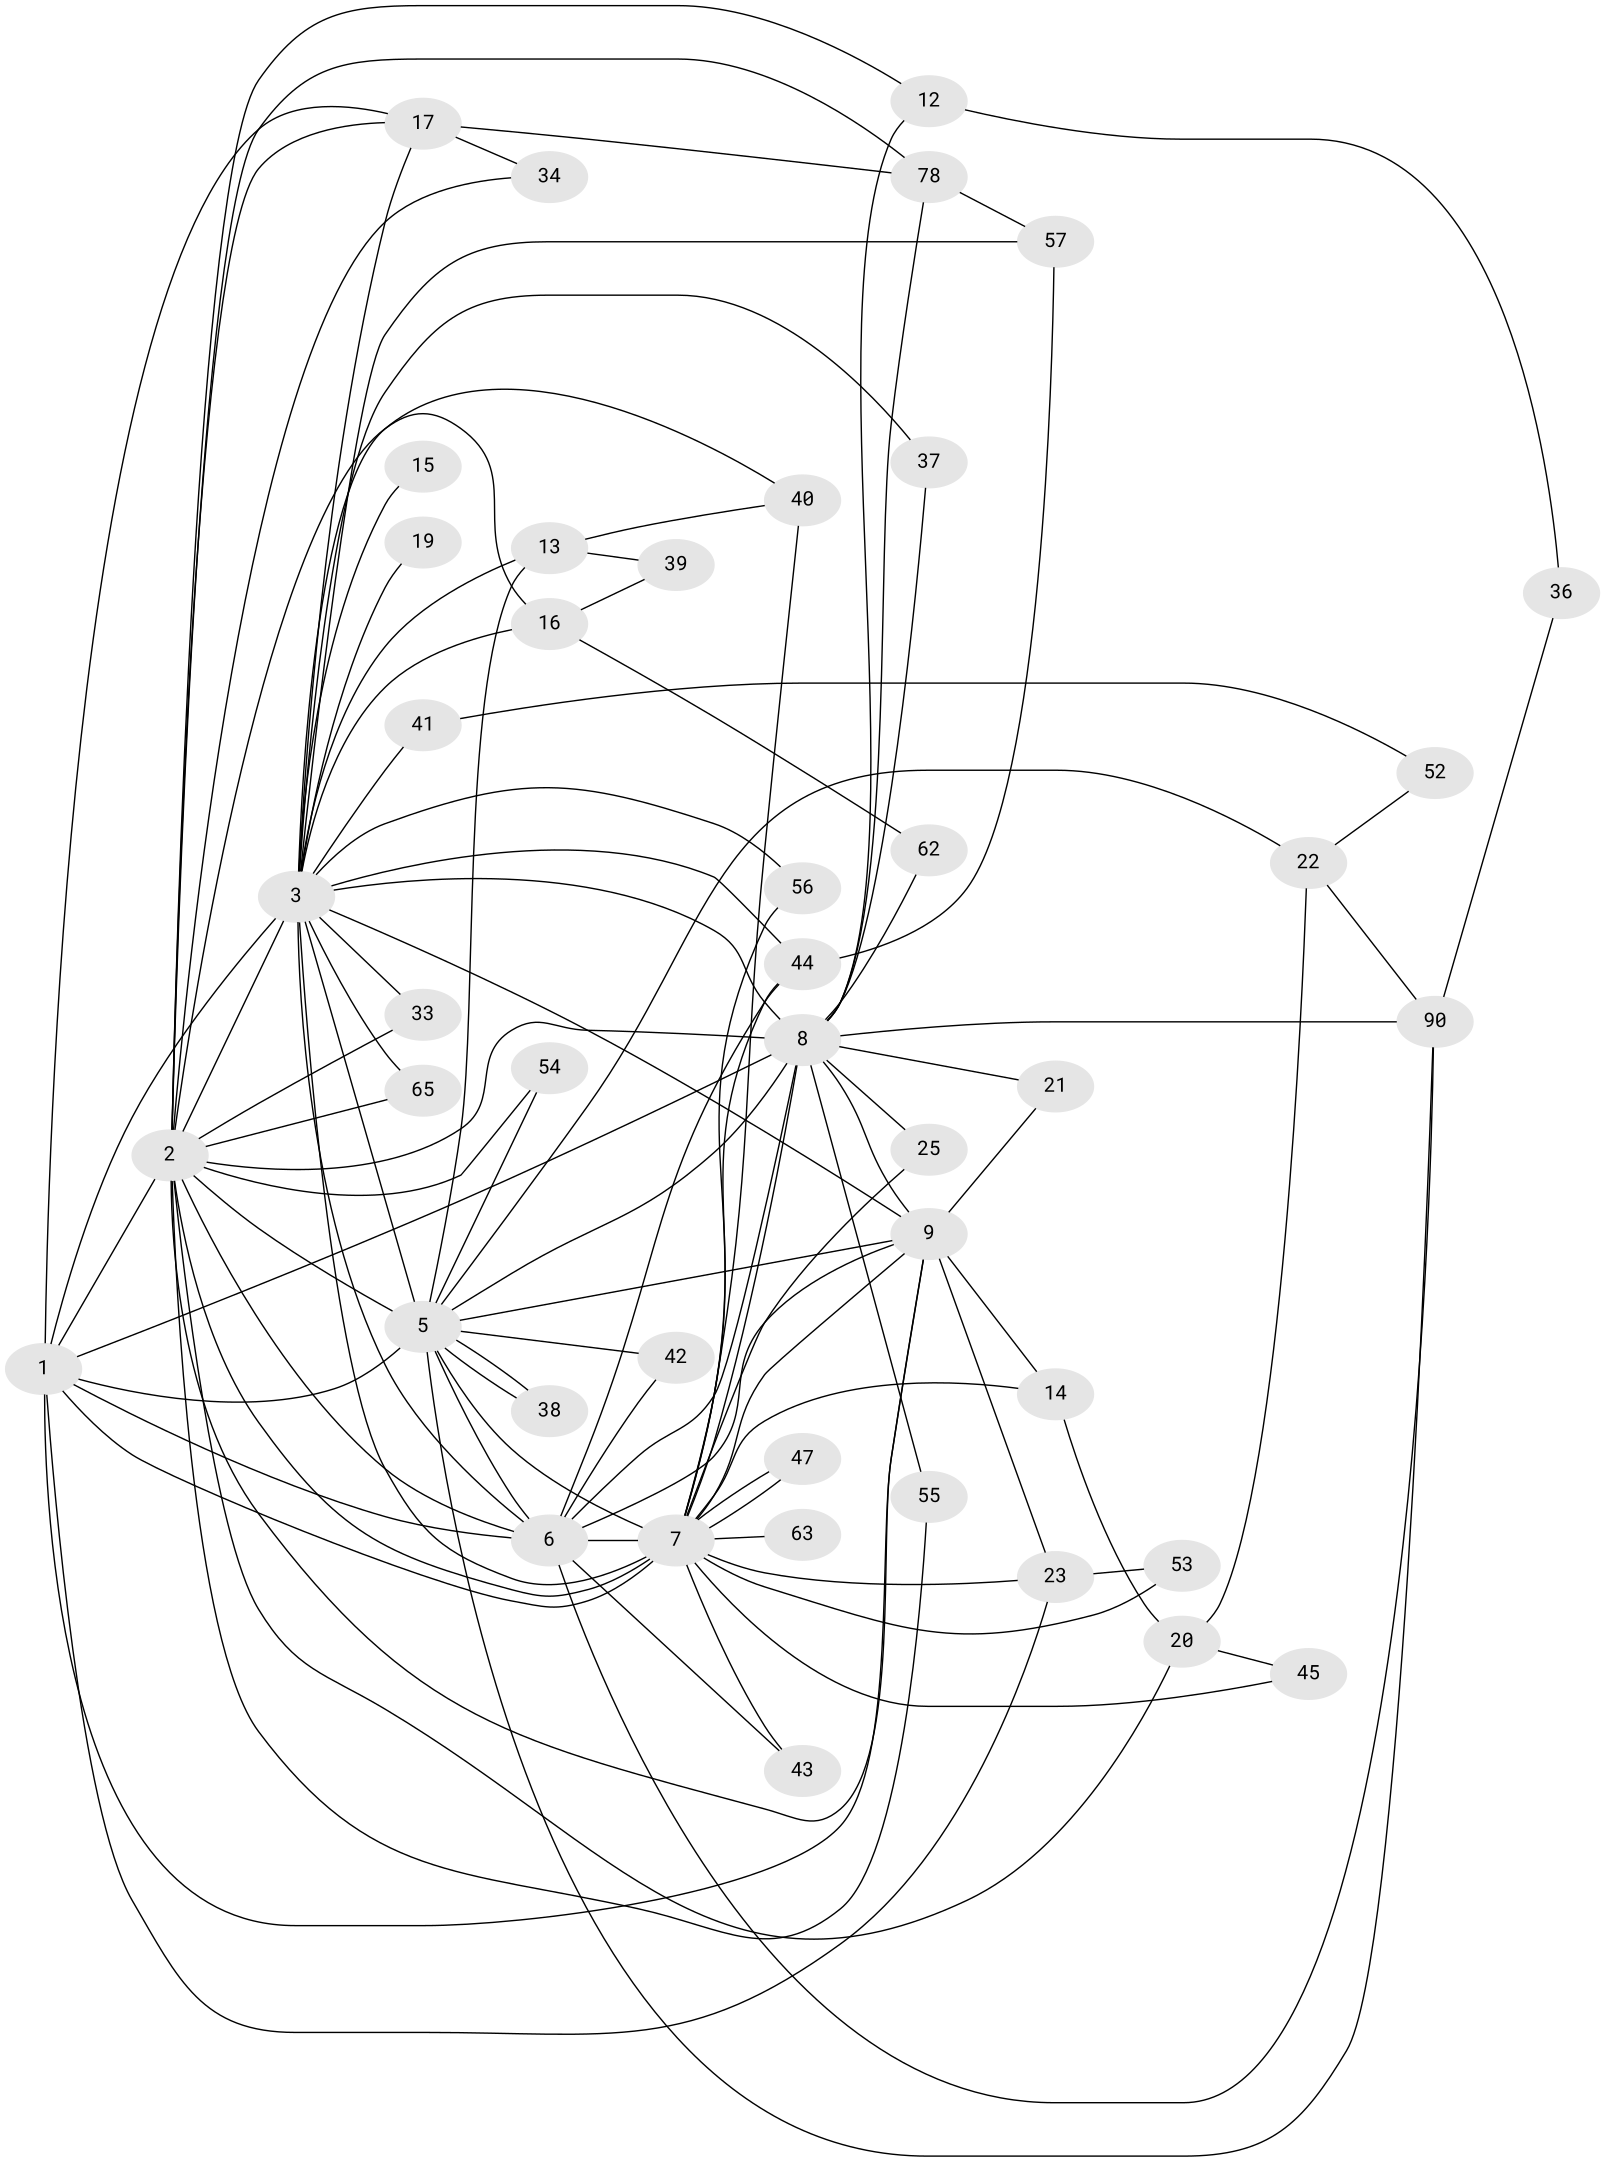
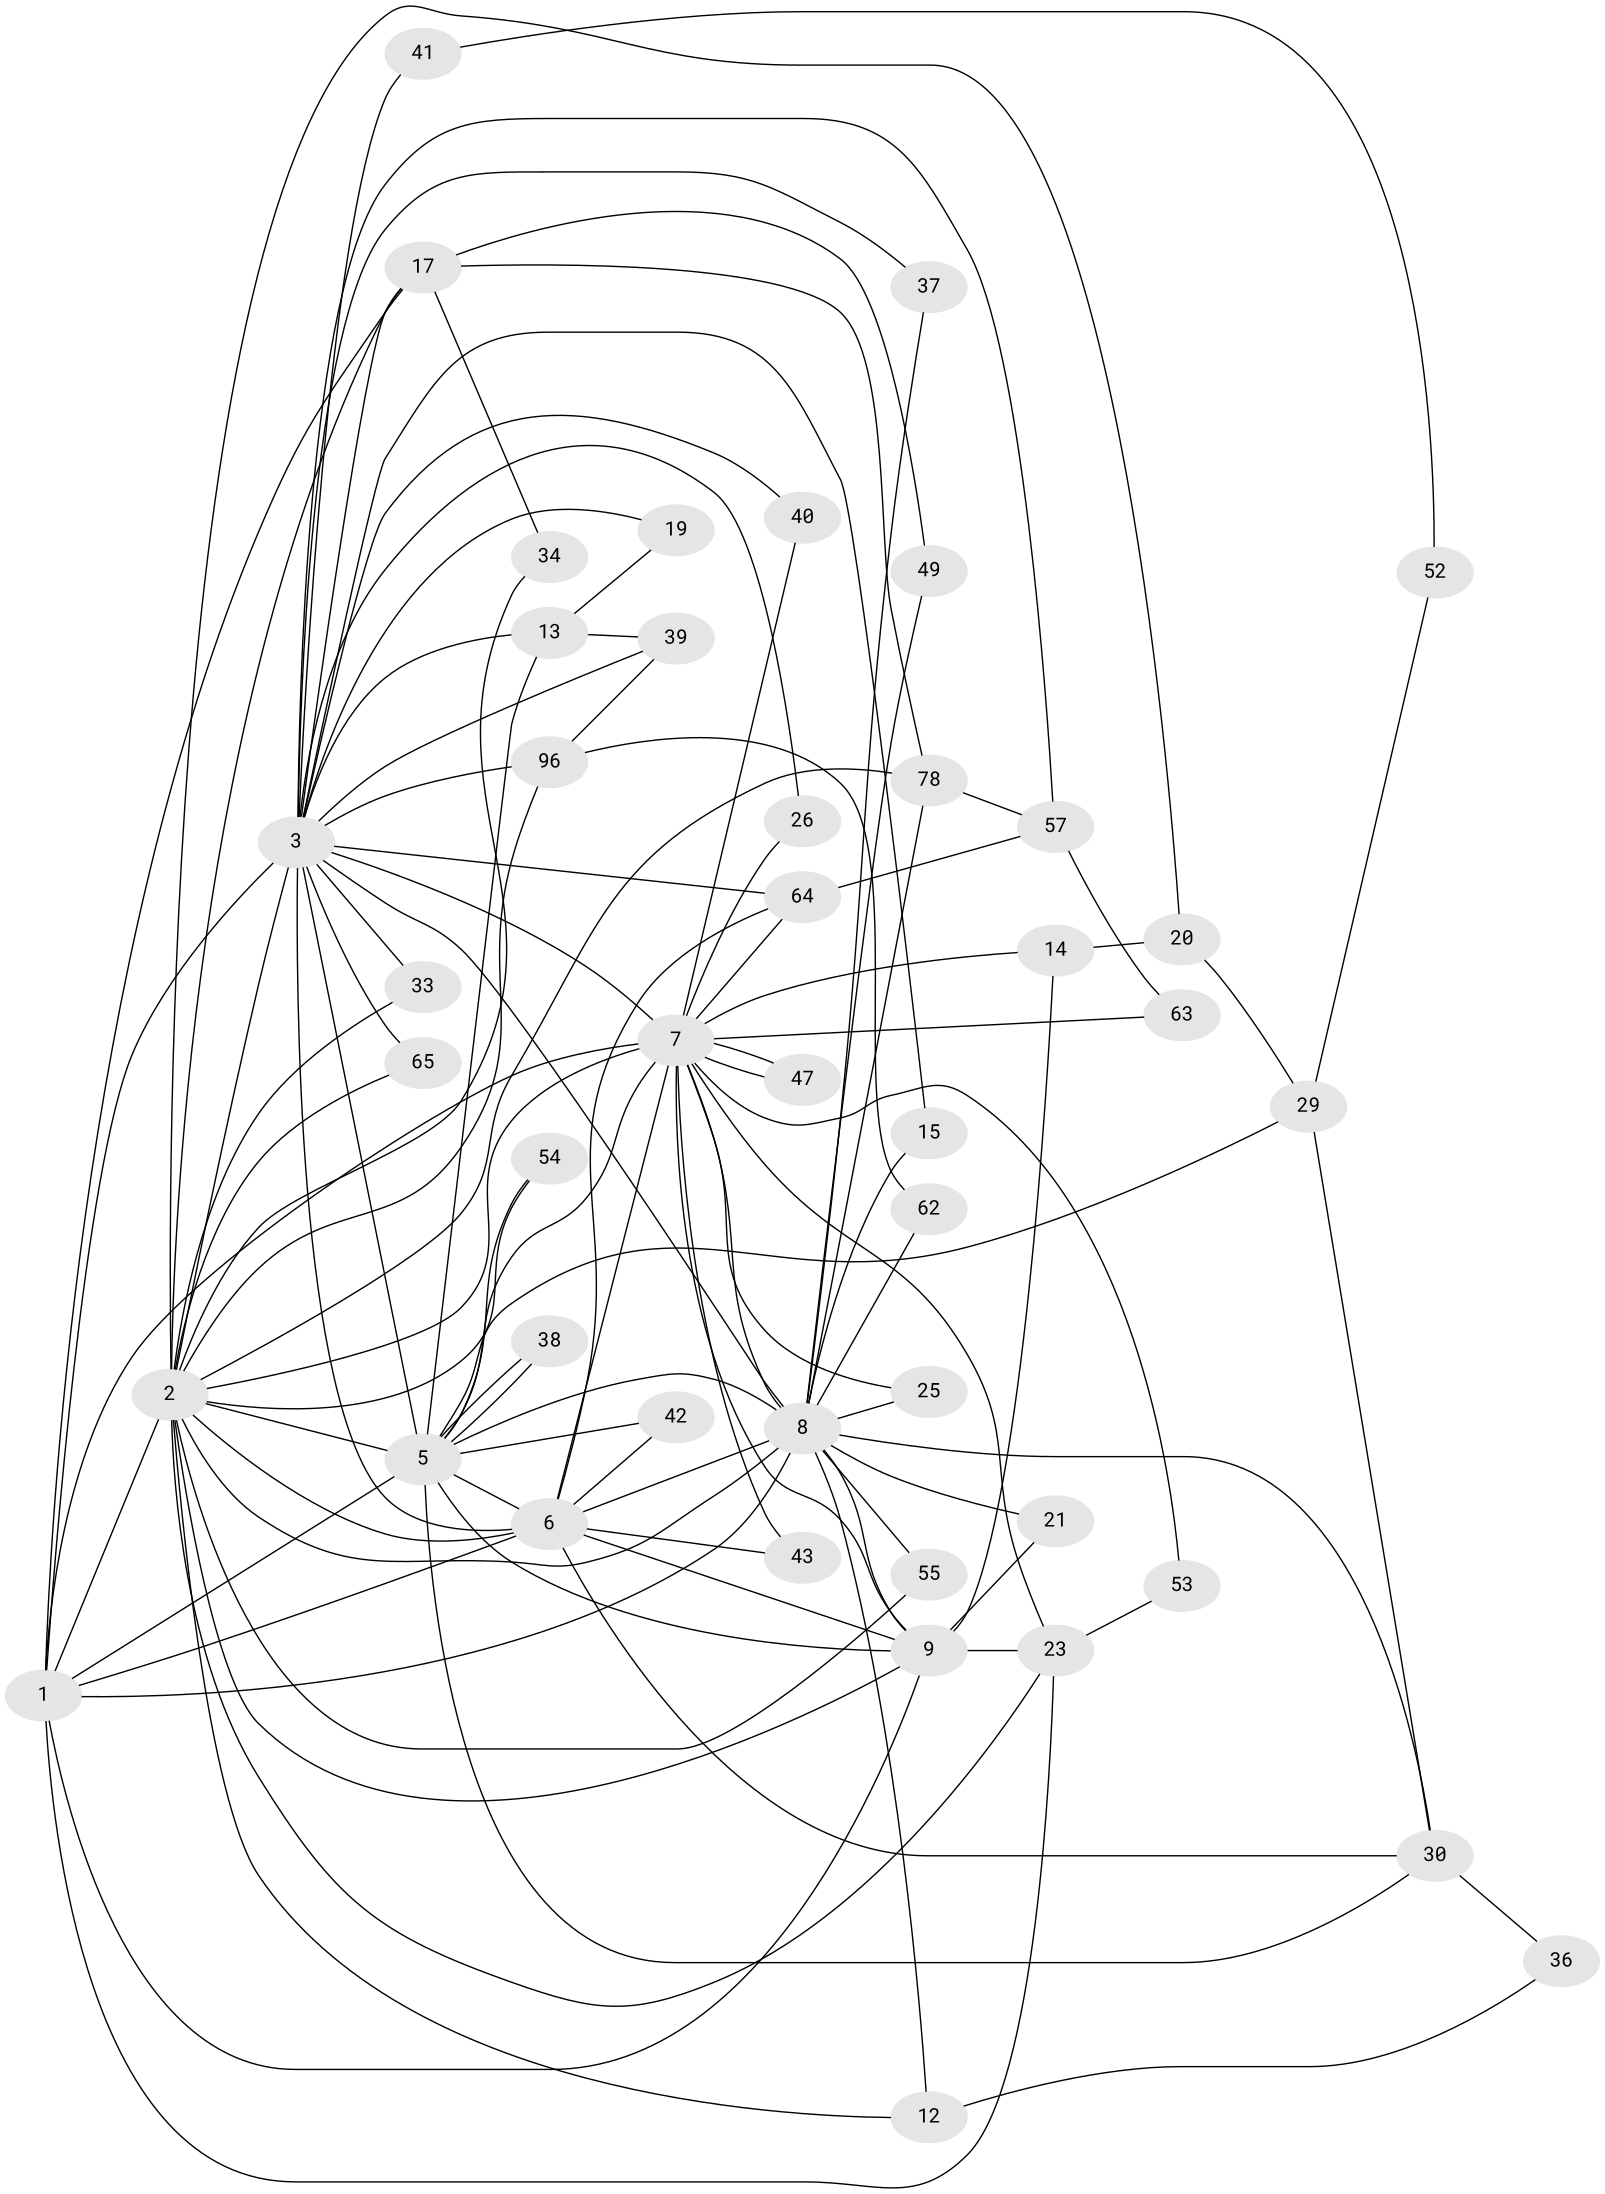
(675, 520) -> (613, 582)
none -> (929, 571)
(550, 624) -> (550, 762)
(1309, 863) -> (1309, 1107)
(803, 888) -> (803, 821)
none -> (1110, 926)
(803, 964) -> (803, 897)
(1435, 1022) -> (1435, 1856)
(608, 1042) -> (473, 723)
none -> (845, 1273)
(1309, 1674) -> none
none -> (492, 1975)
